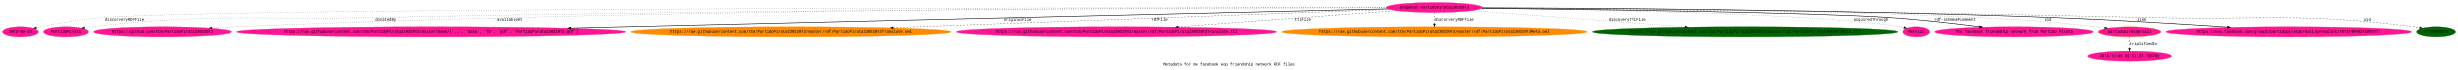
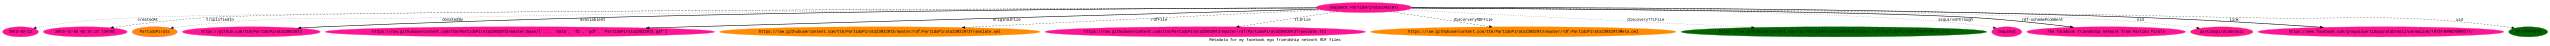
(623, 15) -> (758, 14)
(124, 20) -> (148, 20)
(66, 32) -> (155, 32)
(1916, 32) -> (2007, 32)
(2130, 43) -> (715, 10)
